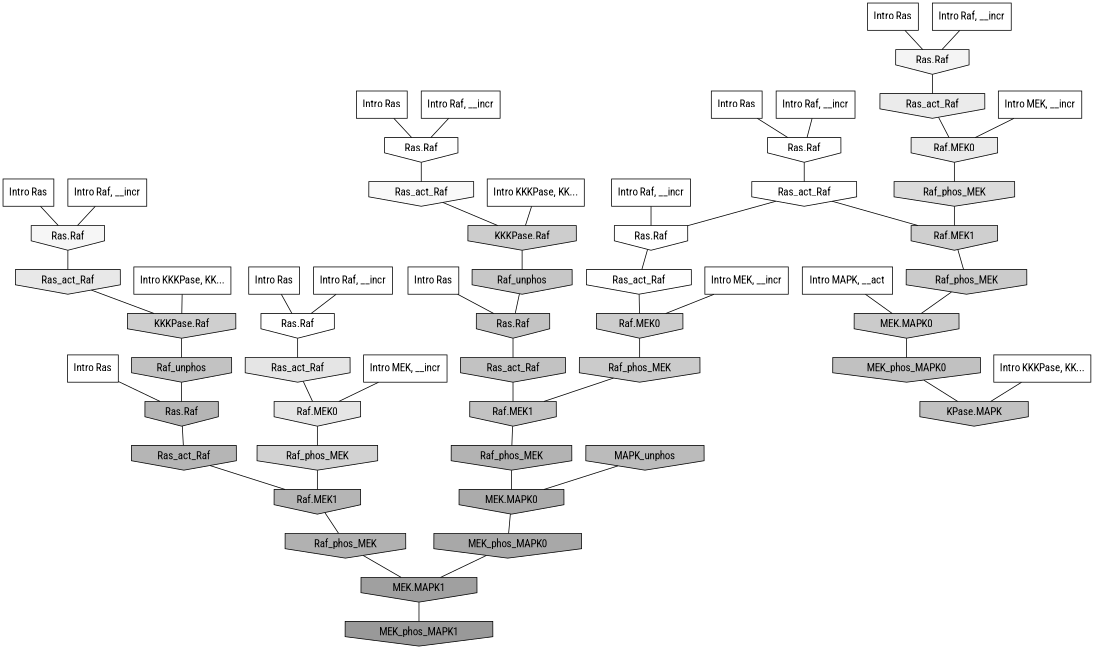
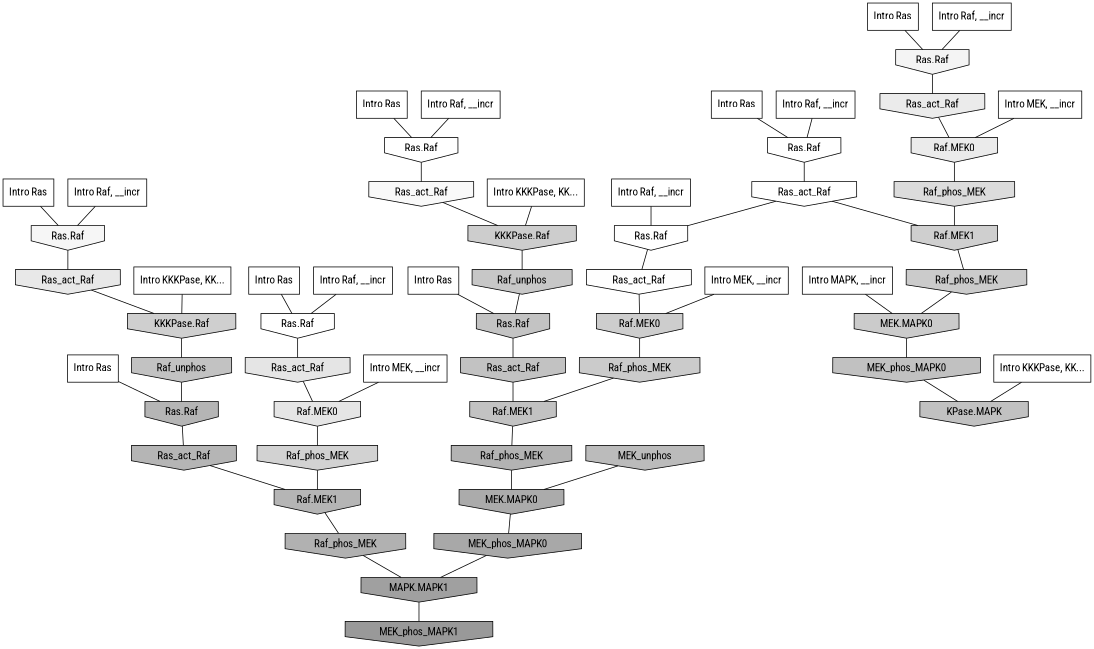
(847, 281) -> (847, 281)
(645, 457) -> (645, 457)
(419, 588) -> (419, 588)
